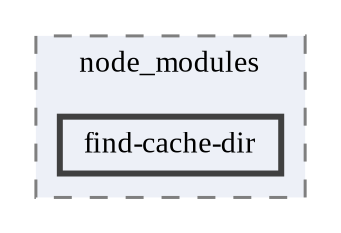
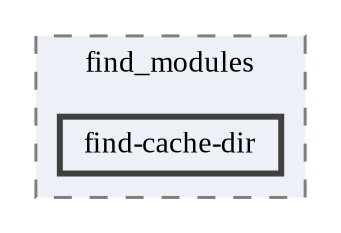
(171, 64) -> (171, 64)
